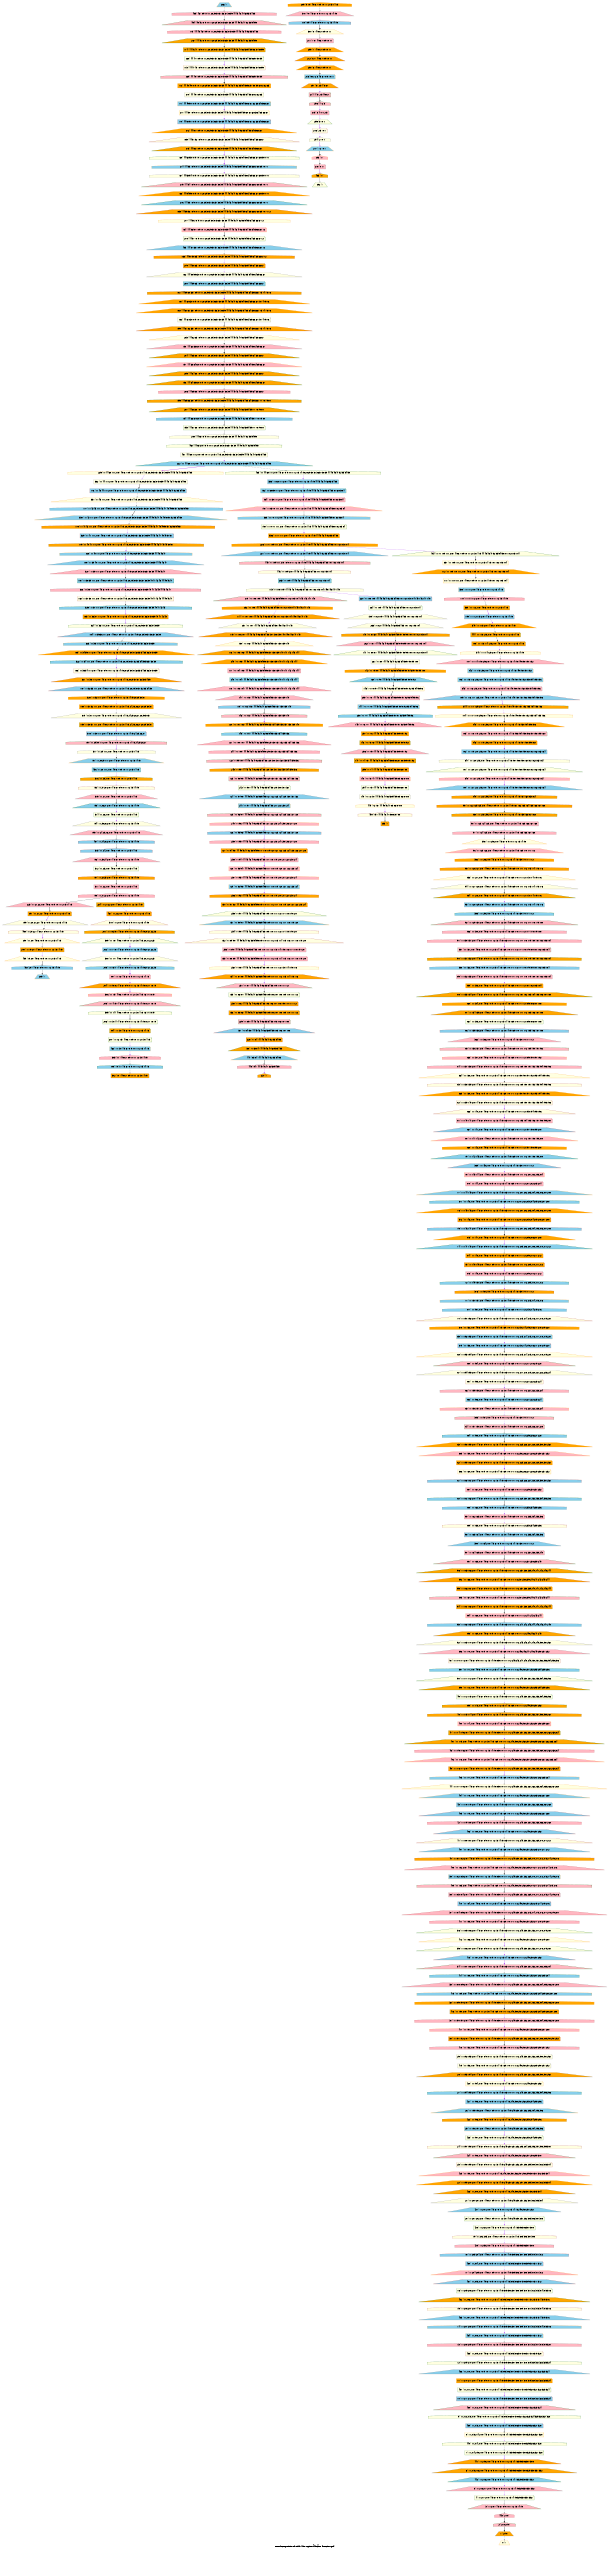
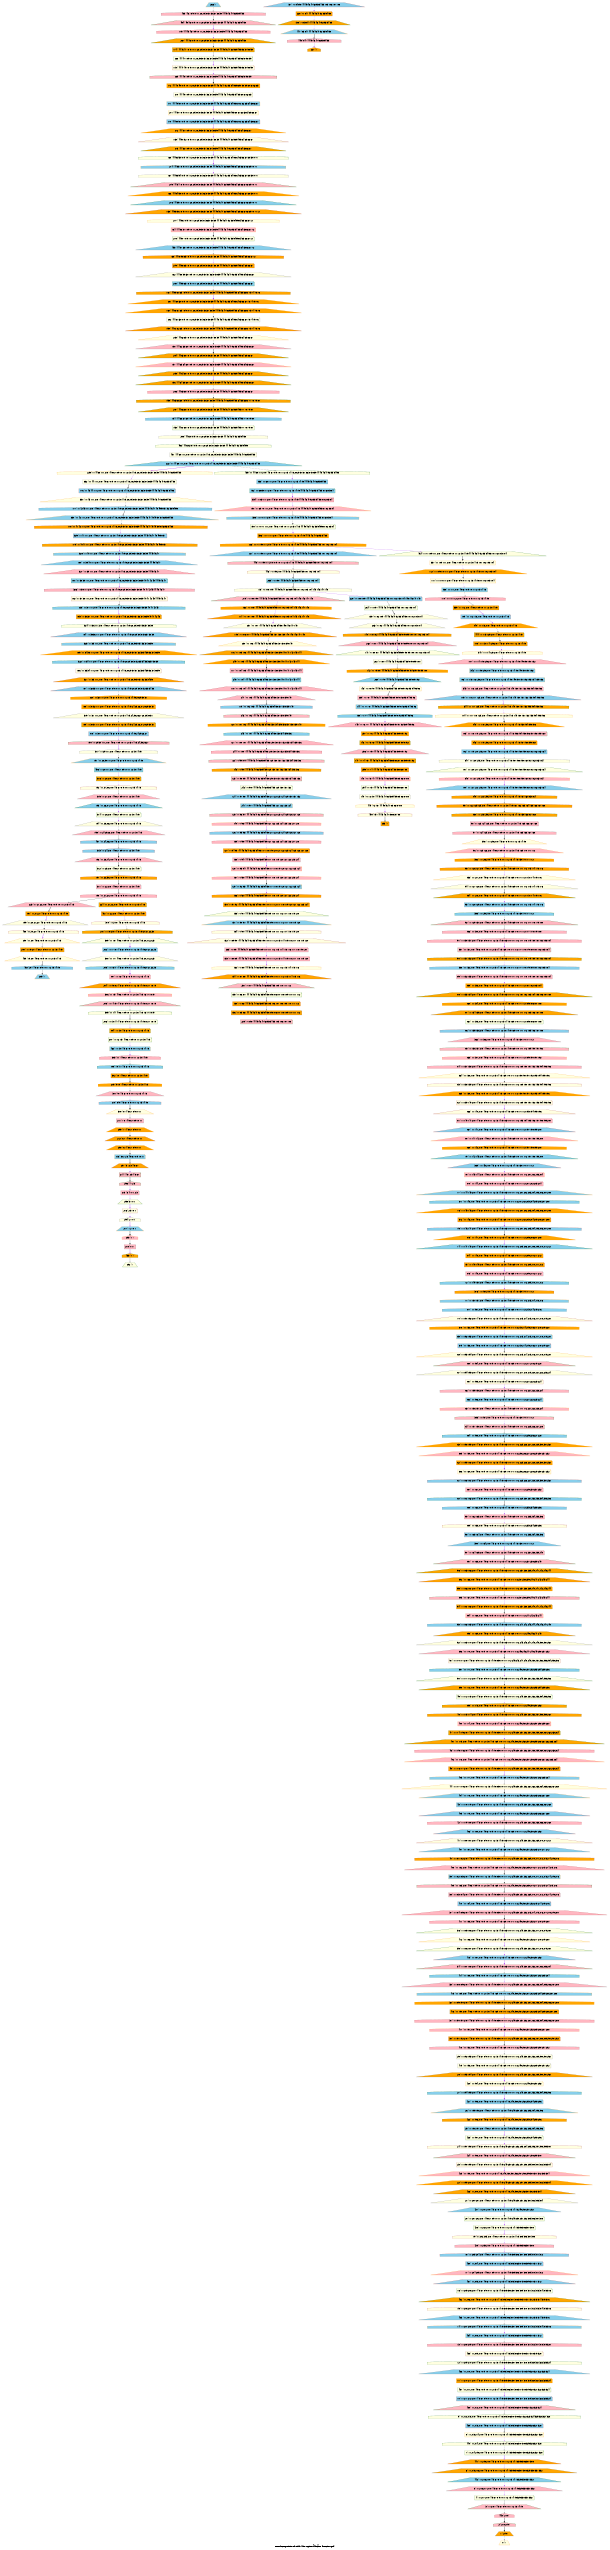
(116, 779) -> (119, 779)
(129, 923) -> (125, 923)
(264, 1026) -> none
none -> (130, 1080)
